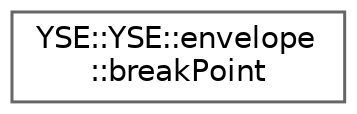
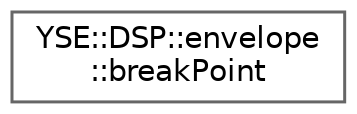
(178, 57) -> (178, 57)
